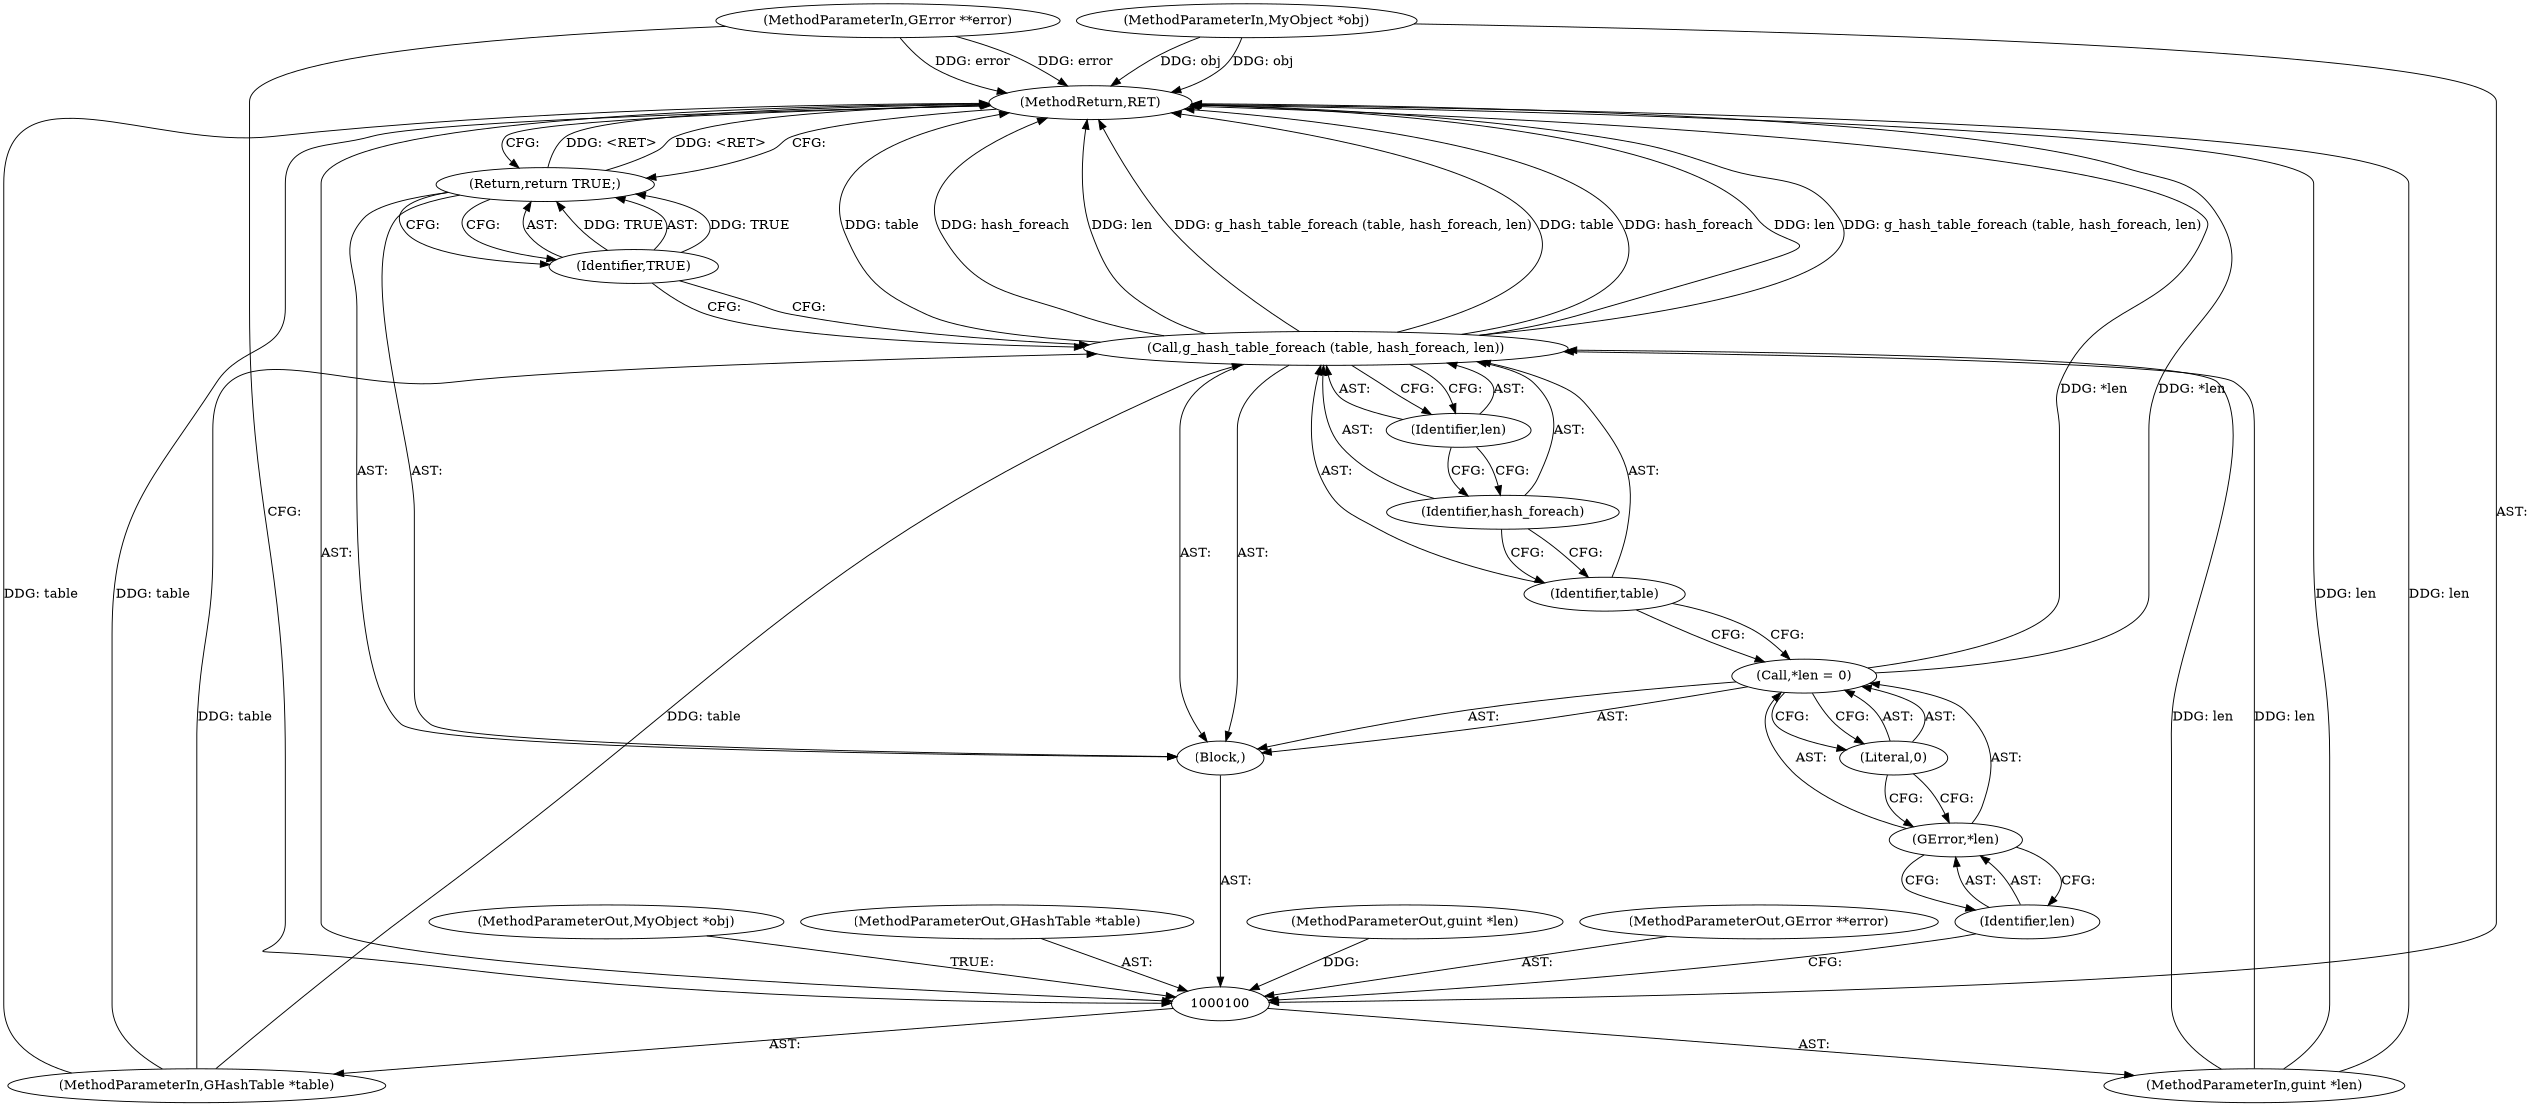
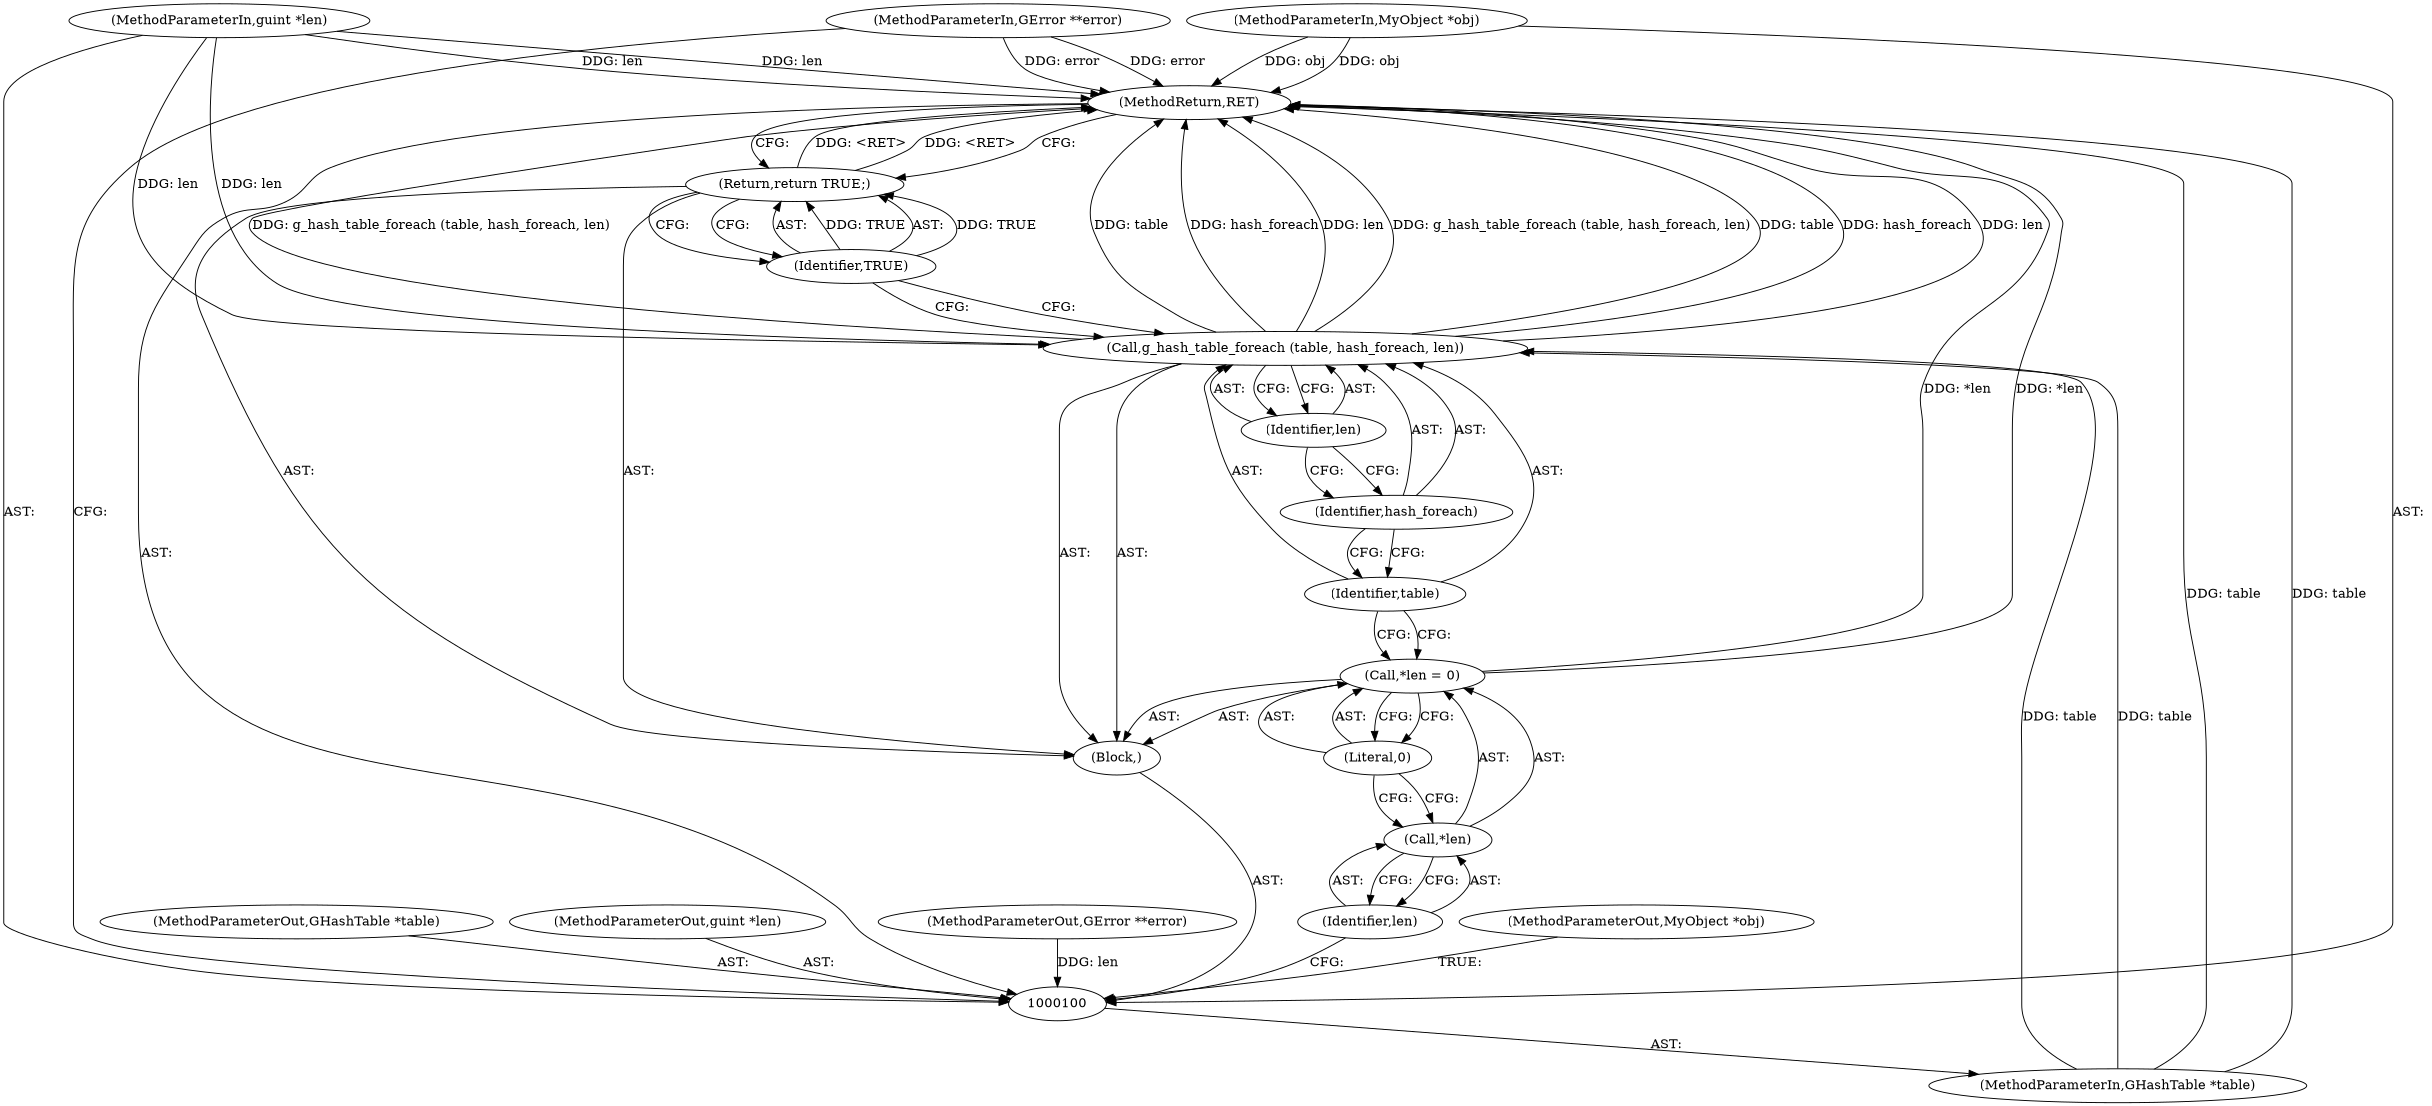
(1956, 840) -> (1438, 840)
(1343, 963) -> (821, 963)
(1540, 963) -> (1088, 963)
(1696, 1042) -> (13, 930)
